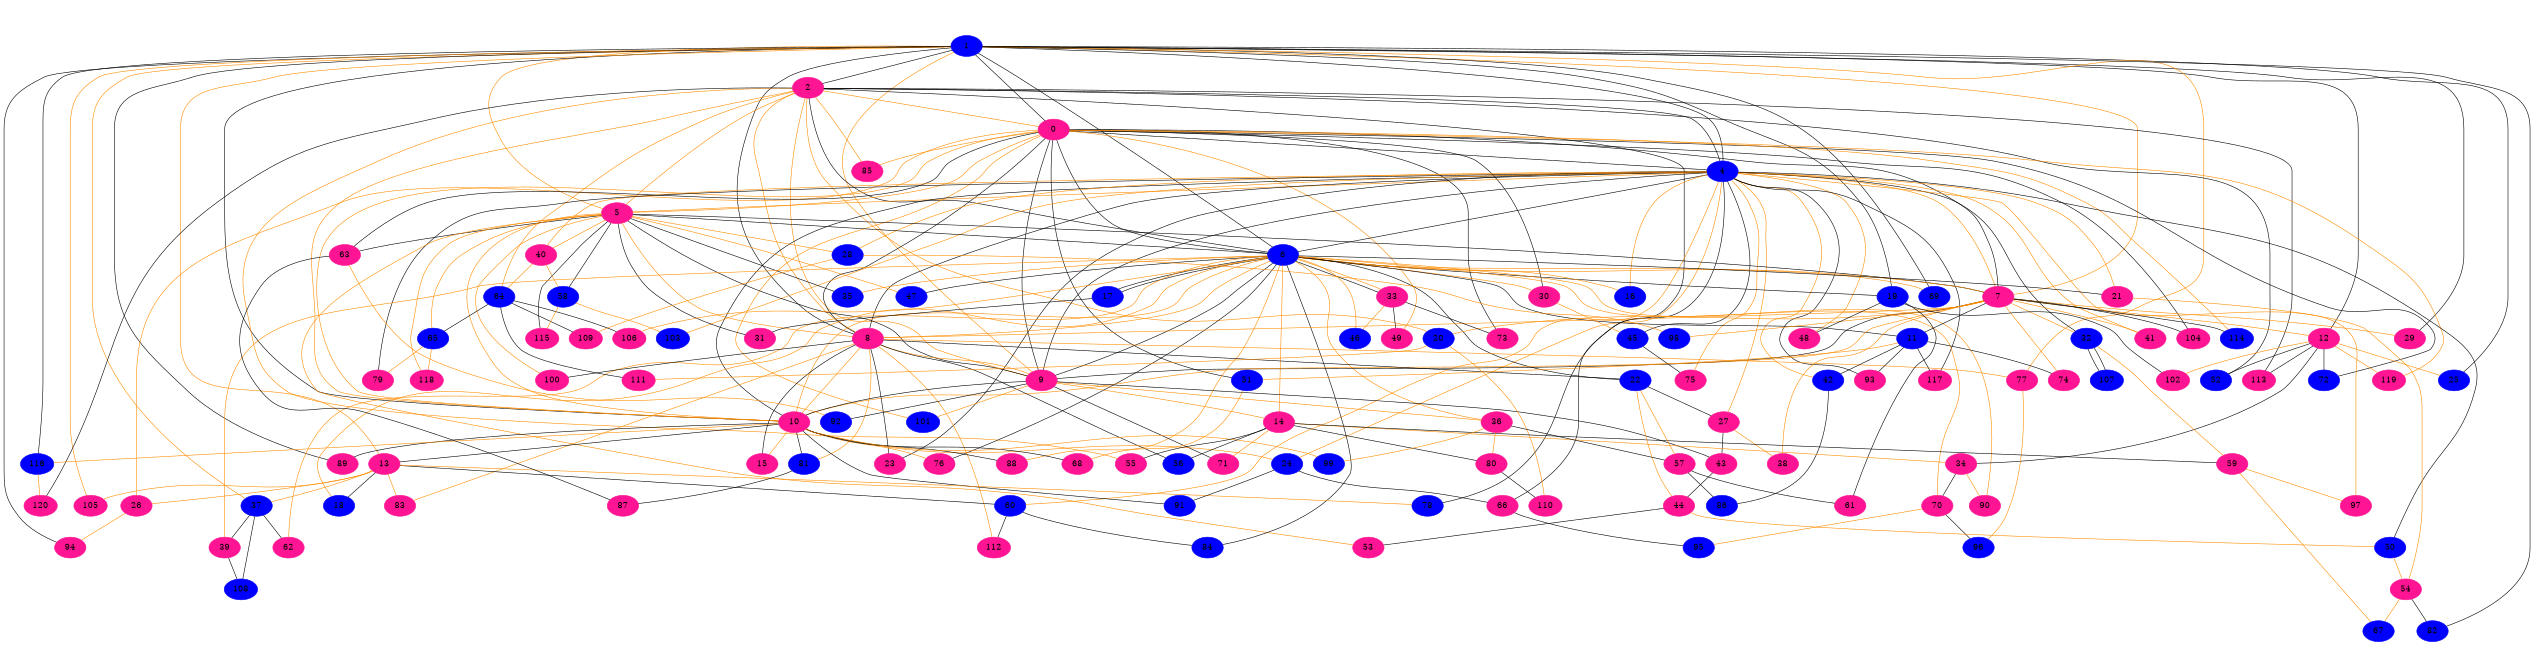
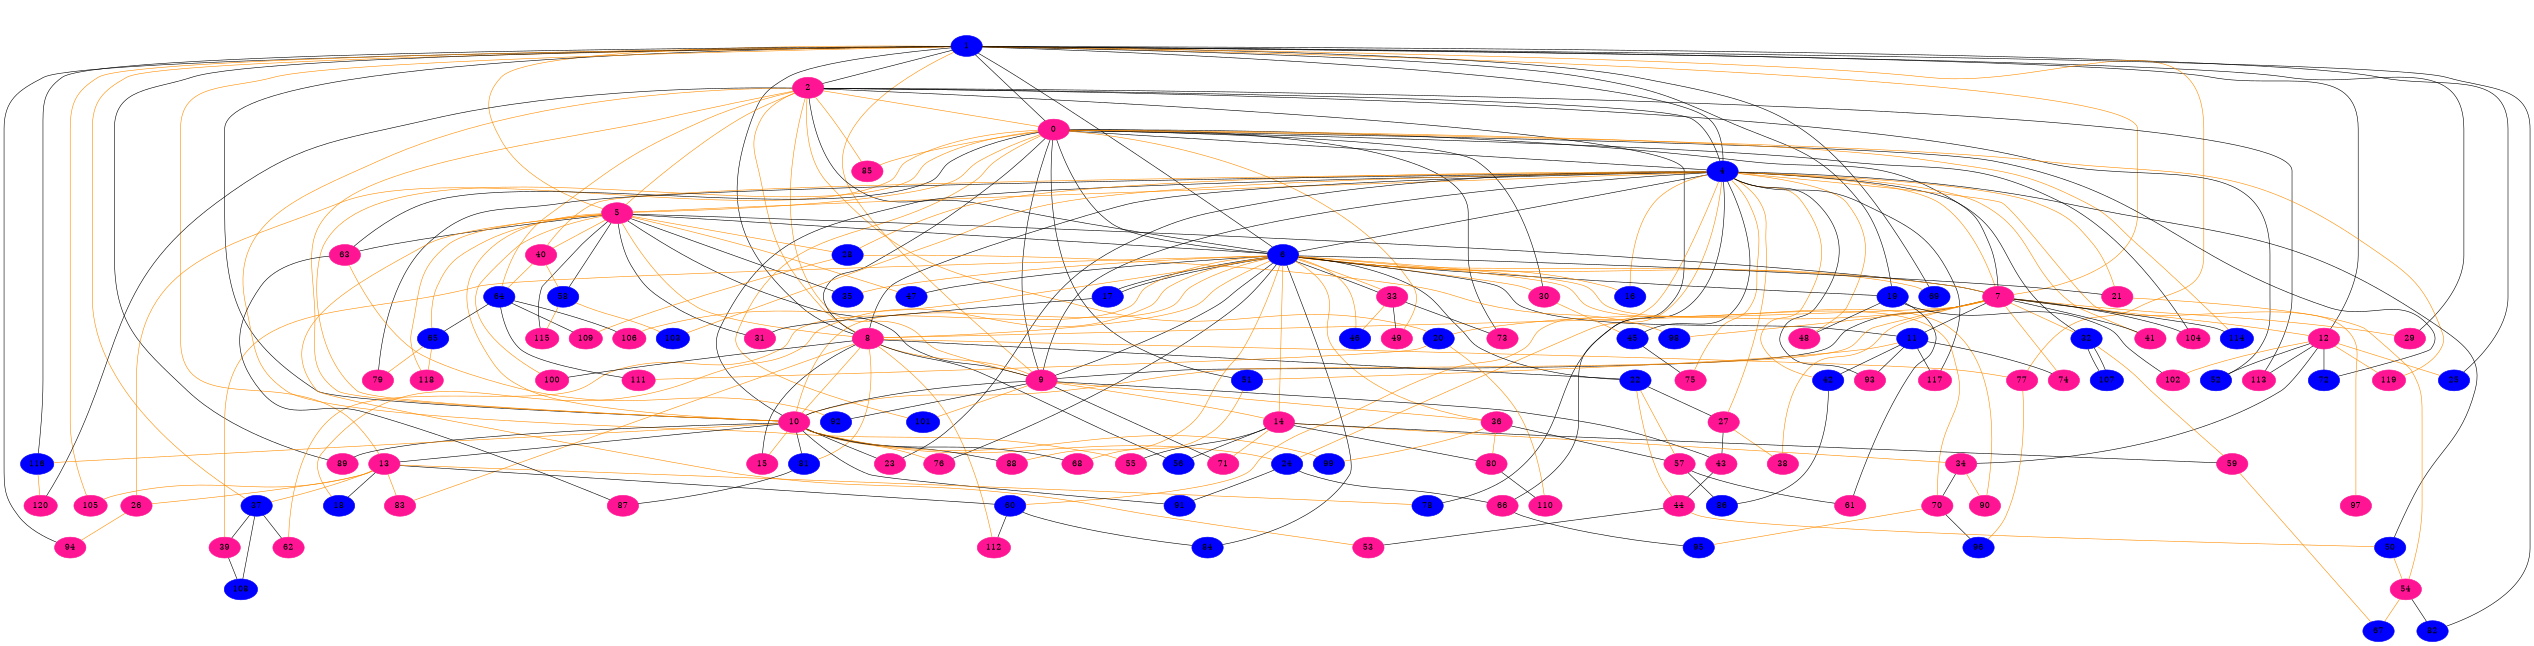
(2076, 315) -> (2076, 315)
(882, 404) -> (848, 447)
(2294, 485) -> none
